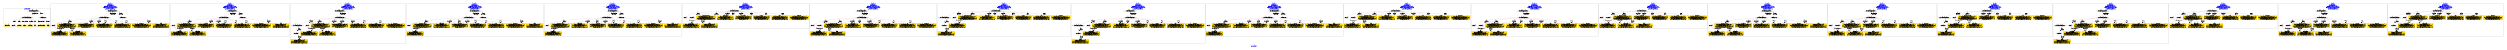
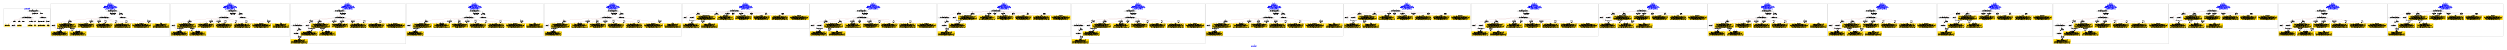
(25, 26) -> none
(35, 26) -> (35, 26)
